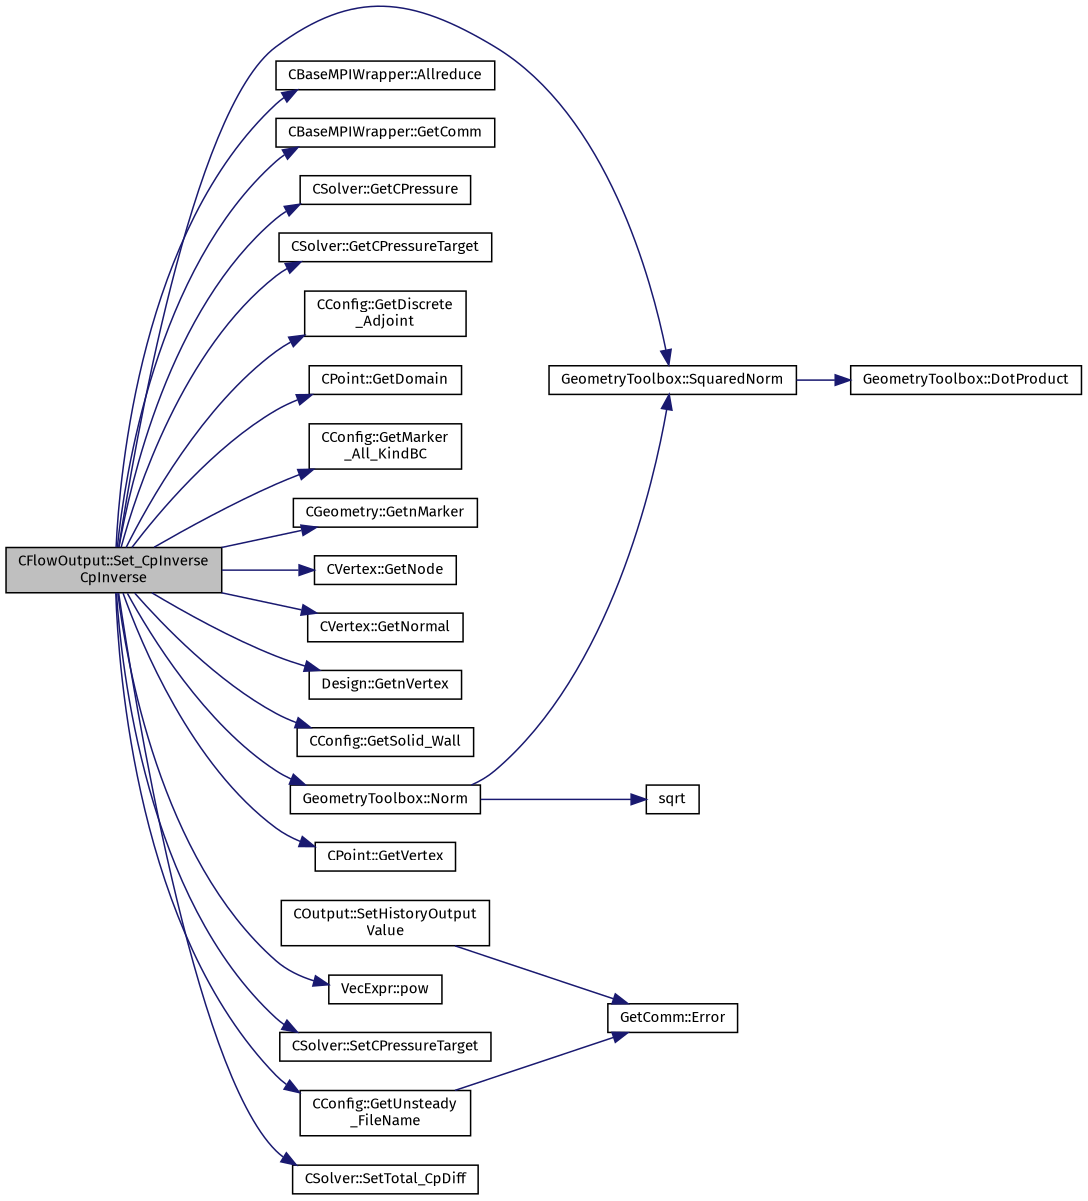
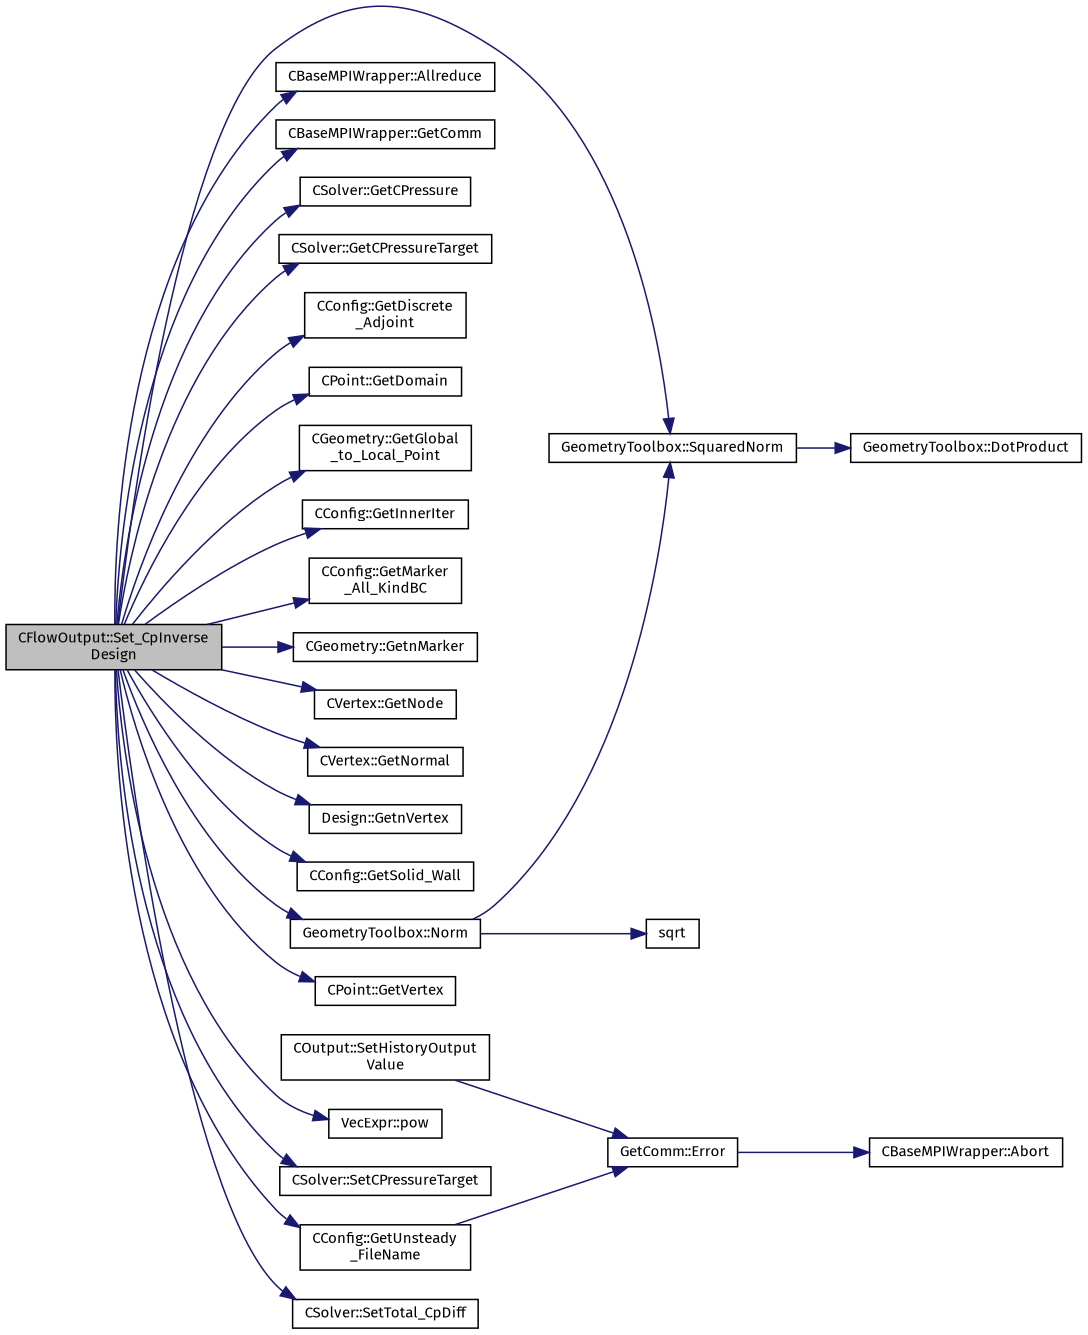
none -> (385, 448)
none -> (385, 514)
(114, 570) -> (114, 647)
none -> (966, 1152)
